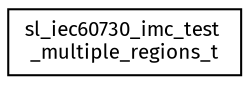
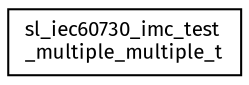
(125, 42) -> (125, 42)
